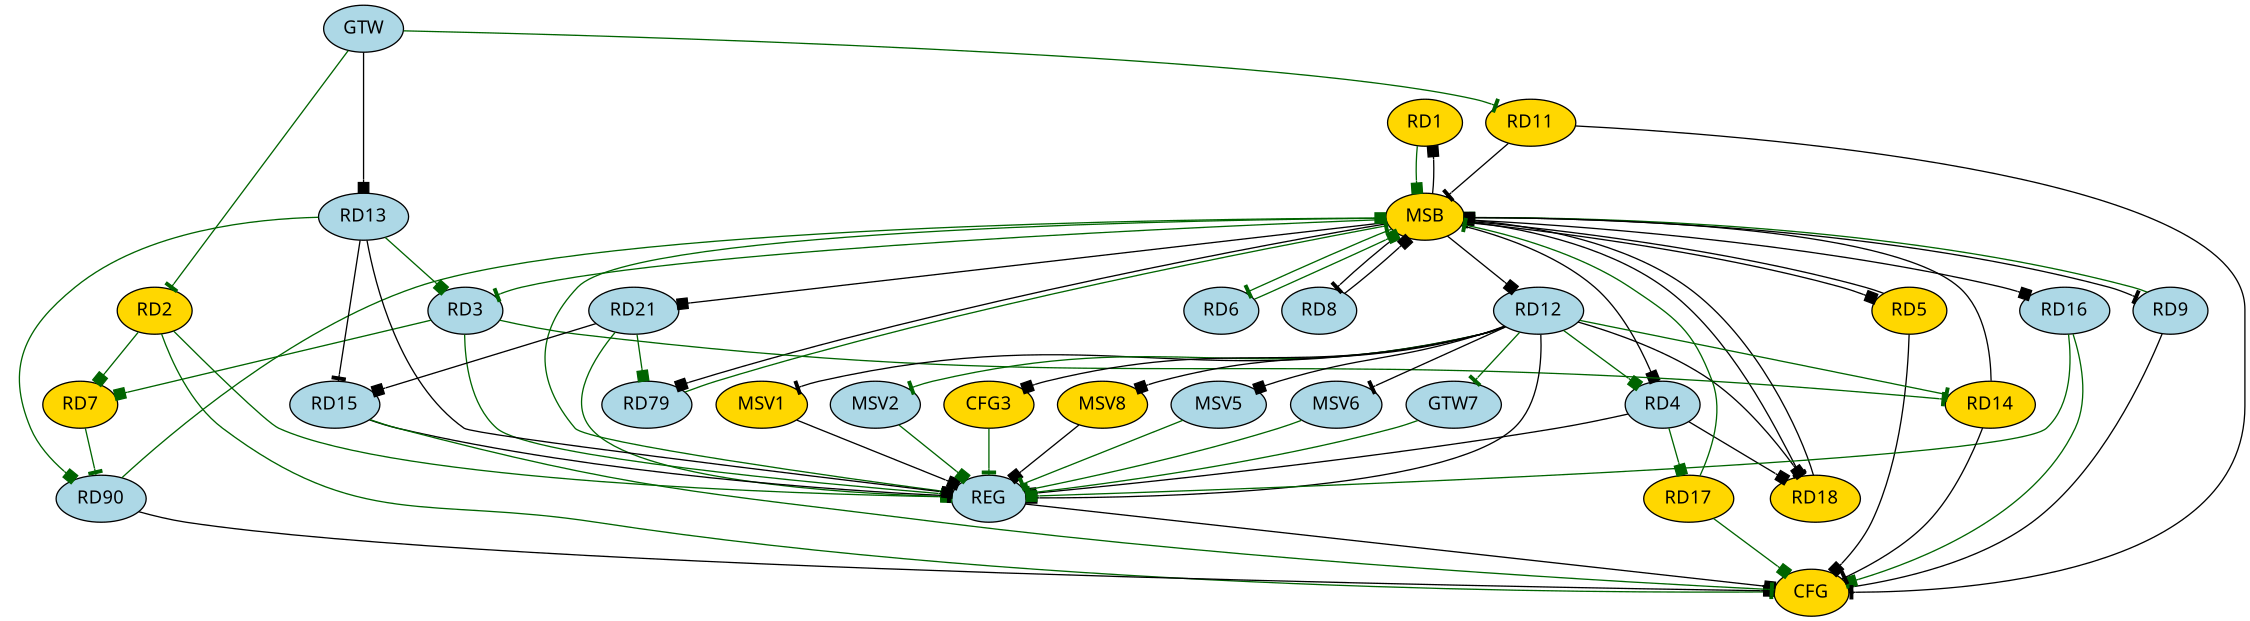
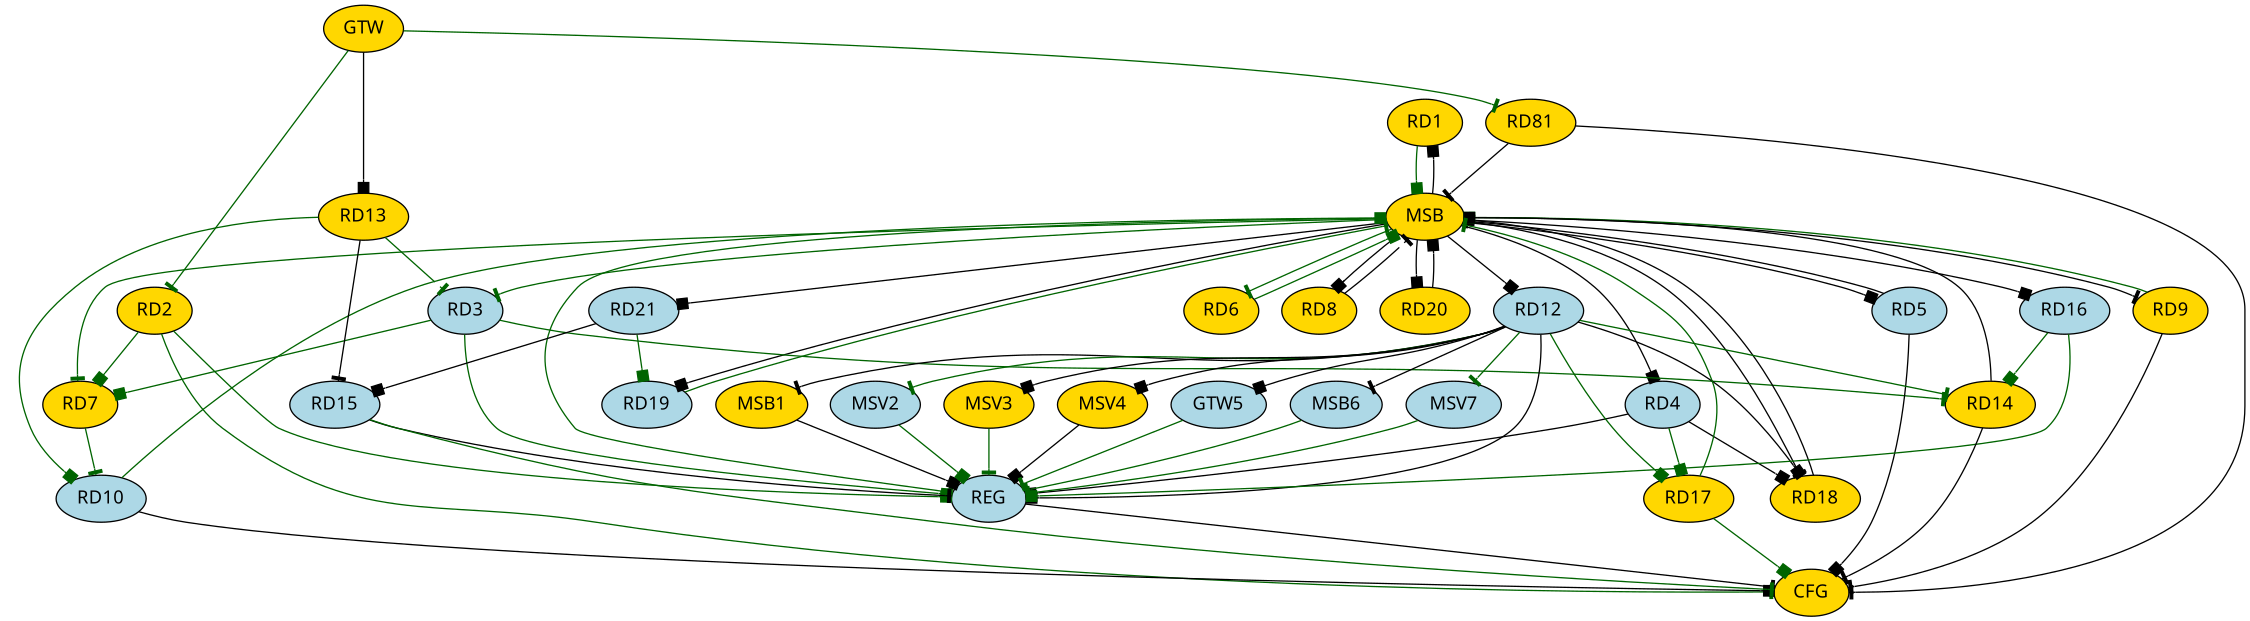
(364, 29) -> (364, 29)
(1531, 123) -> (1531, 123)
(364, 217) -> (364, 217)
none -> (628, 241)
(1369, 259) -> (1369, 259)
(410, 260) -> (411, 261)
(1372, 271) -> (1372, 271)
(1221, 311) -> (1221, 311)
(1319, 311) -> (1319, 311)
none -> (1425, 311)
(1909, 311) -> (1909, 311)
(2170, 311) -> (2170, 311)
(1596, 354) -> (1596, 407)
(647, 405) -> (647, 405)
(762, 405) -> (762, 405)
(989, 405) -> (989, 405)
(1103, 405) -> (1103, 405)
(1219, 405) -> (1219, 405)
(1336, 405) -> (1336, 405)
(1454, 405) -> (1454, 405)
(491, 434) -> none
(706, 474) -> none
(2021, 496) -> (2032, 353)
(101, 499) -> (101, 499)
(1397, 545) -> (1397, 545)
